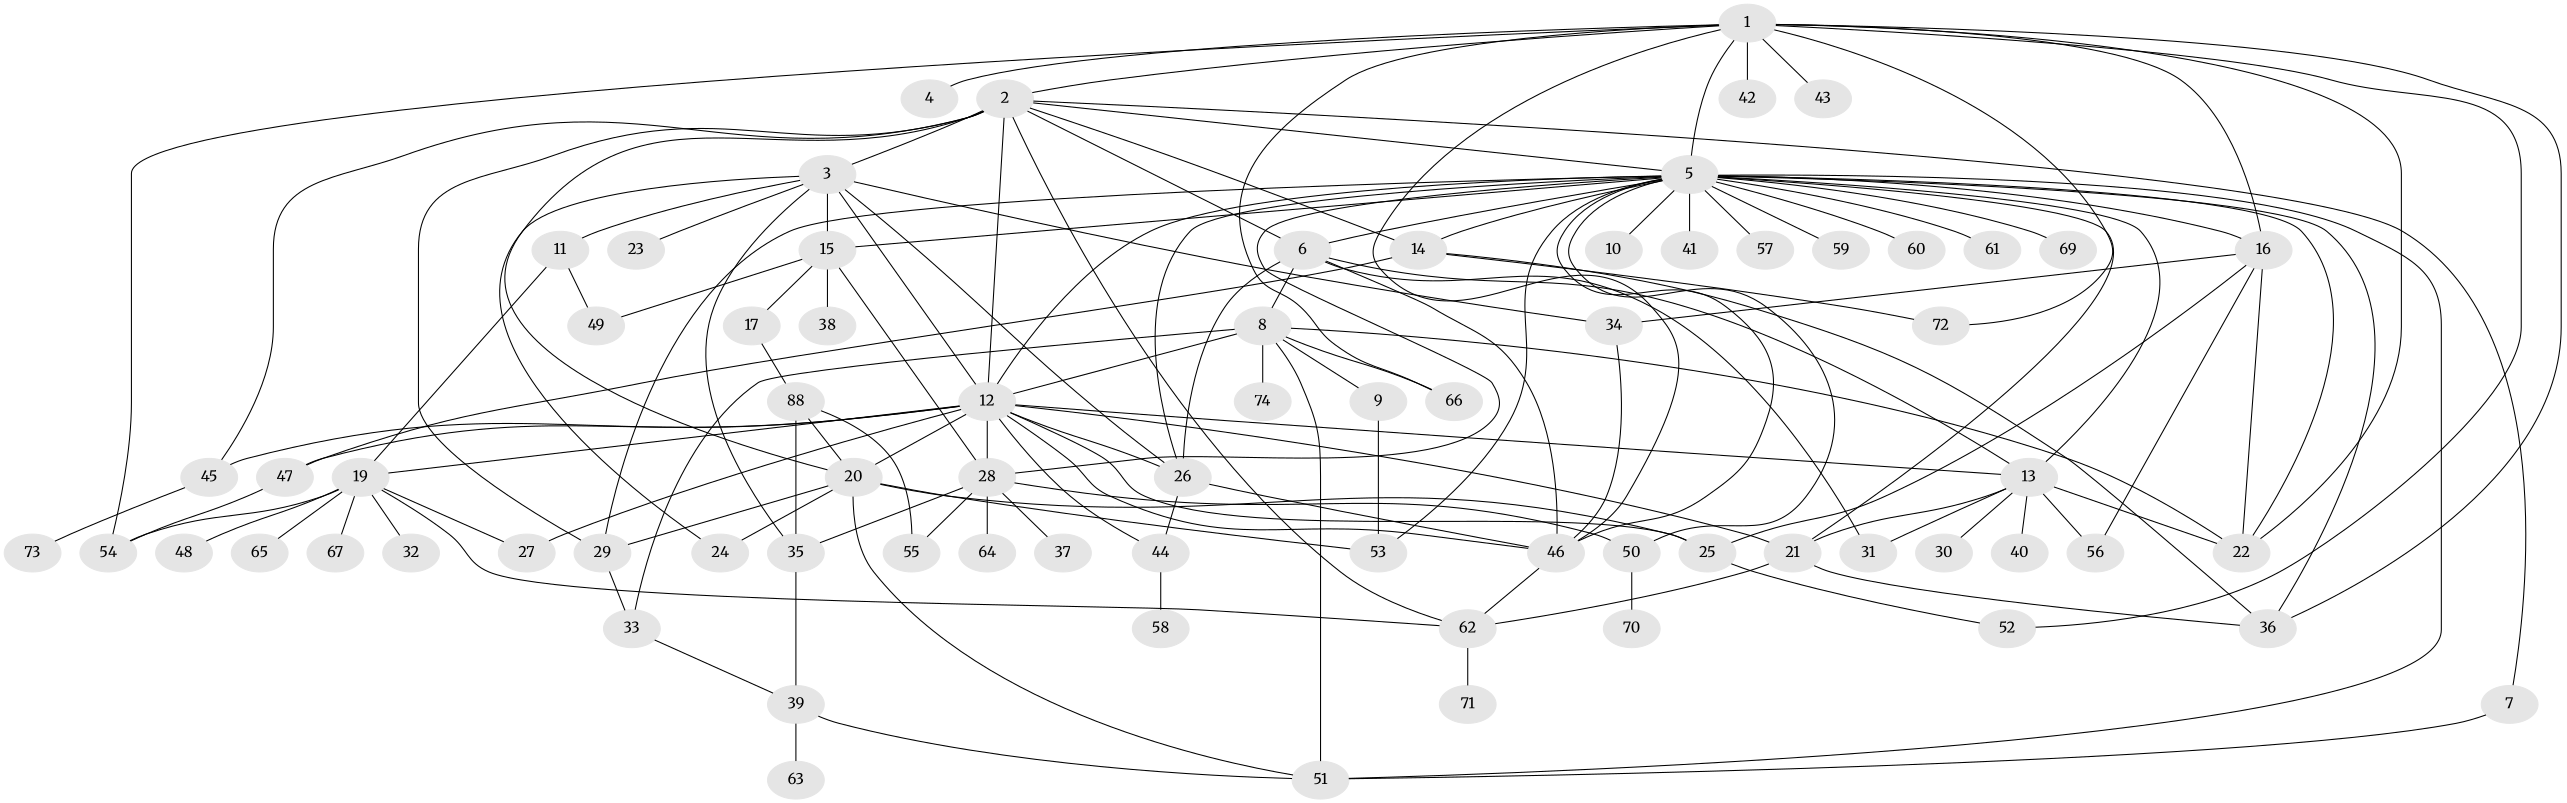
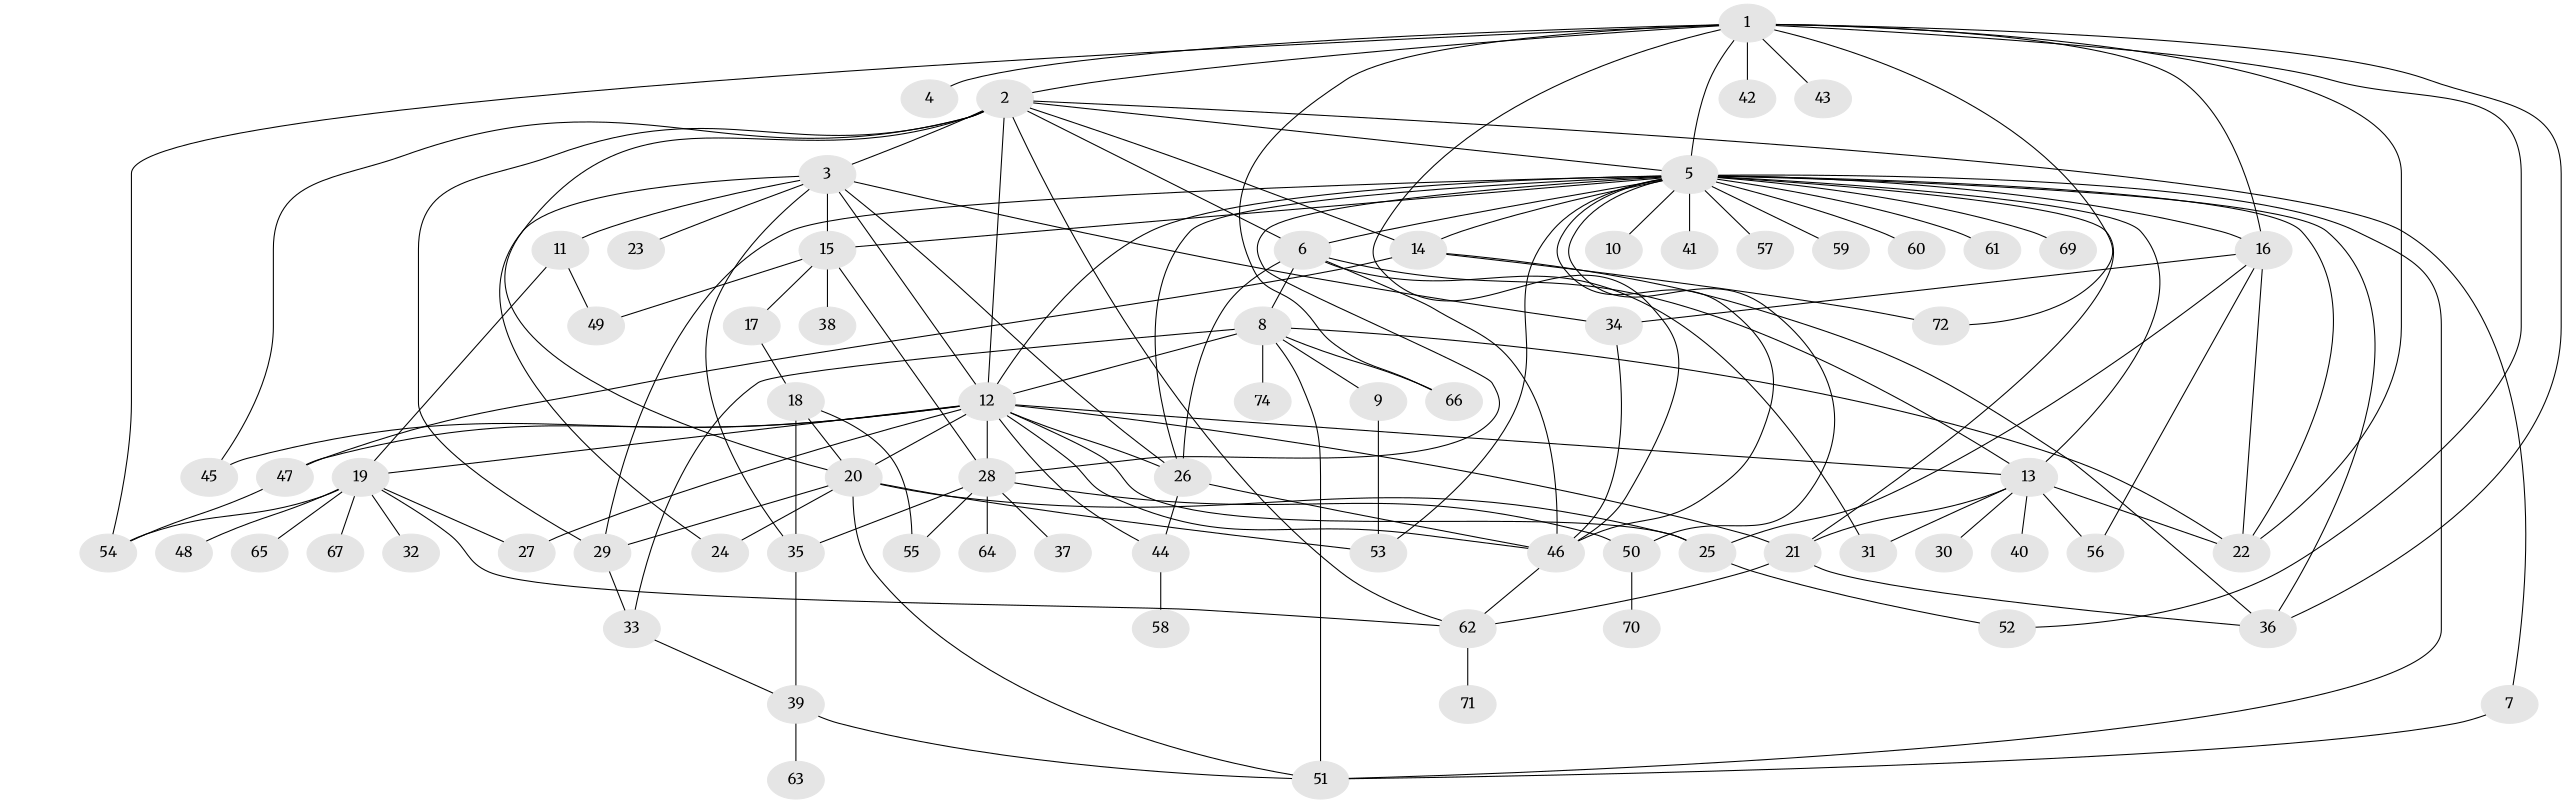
(796, 402) -> (796, 402)
(33, 553) -> none
